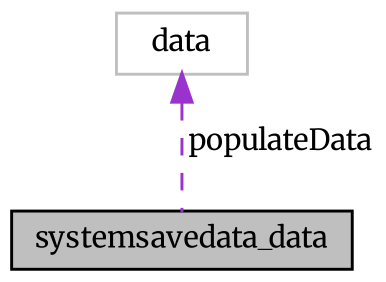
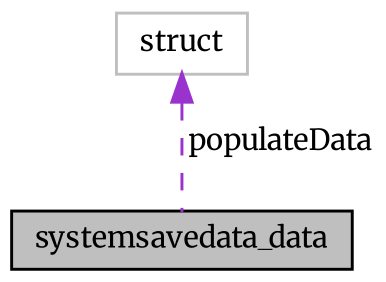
(182, 44) -> (182, 44)
